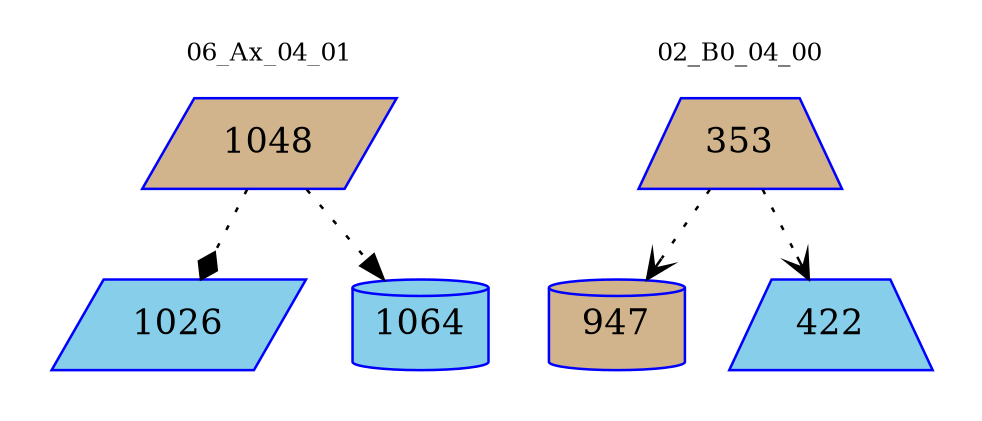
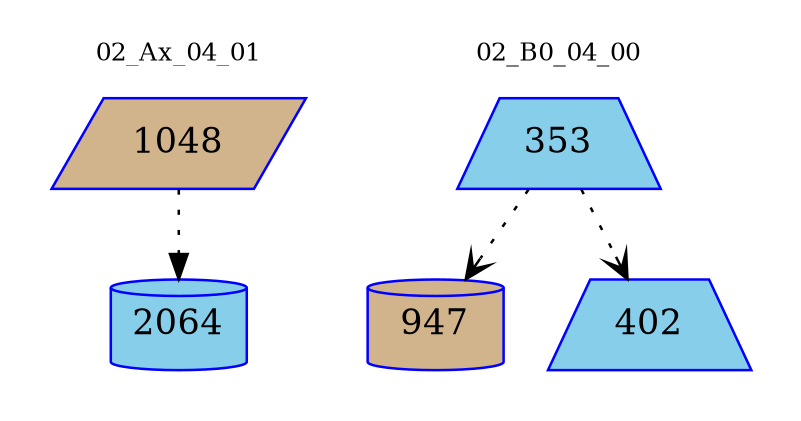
(269, 54) -> (179, 54)
(740, 144) -> (559, 144)
(179, 325) -> none
(421, 325) -> (179, 325)
(831, 325) -> (650, 325)
